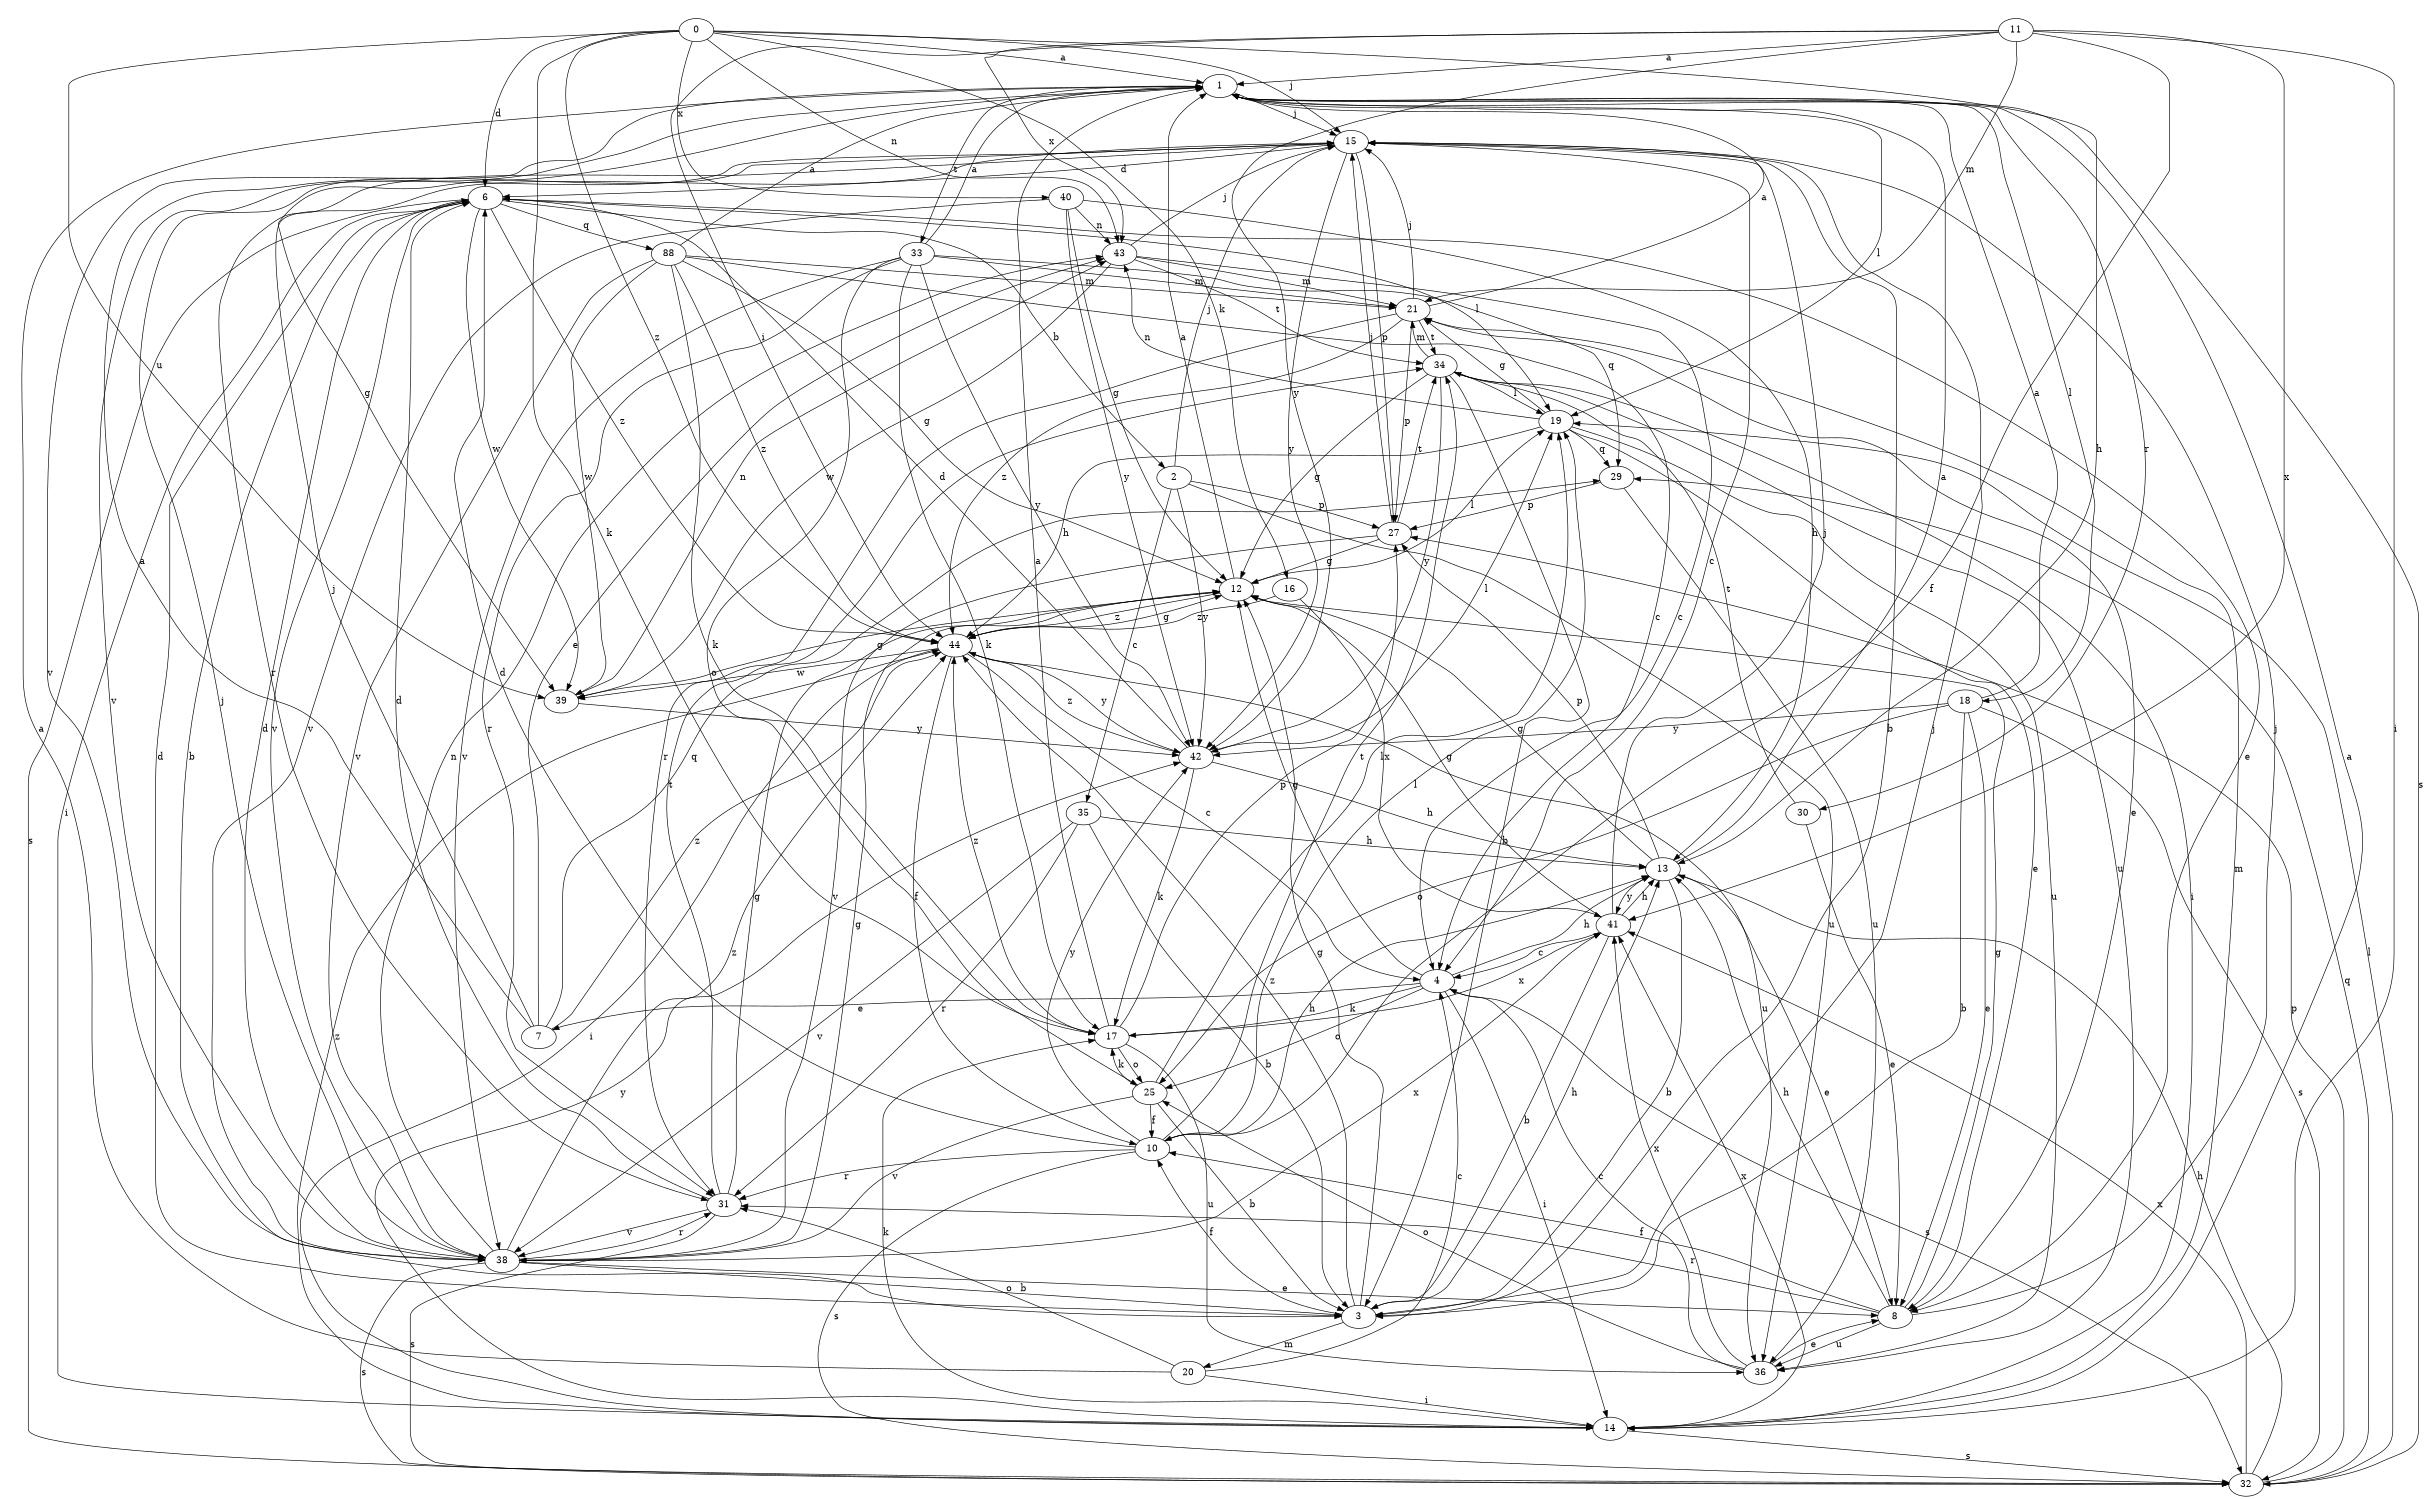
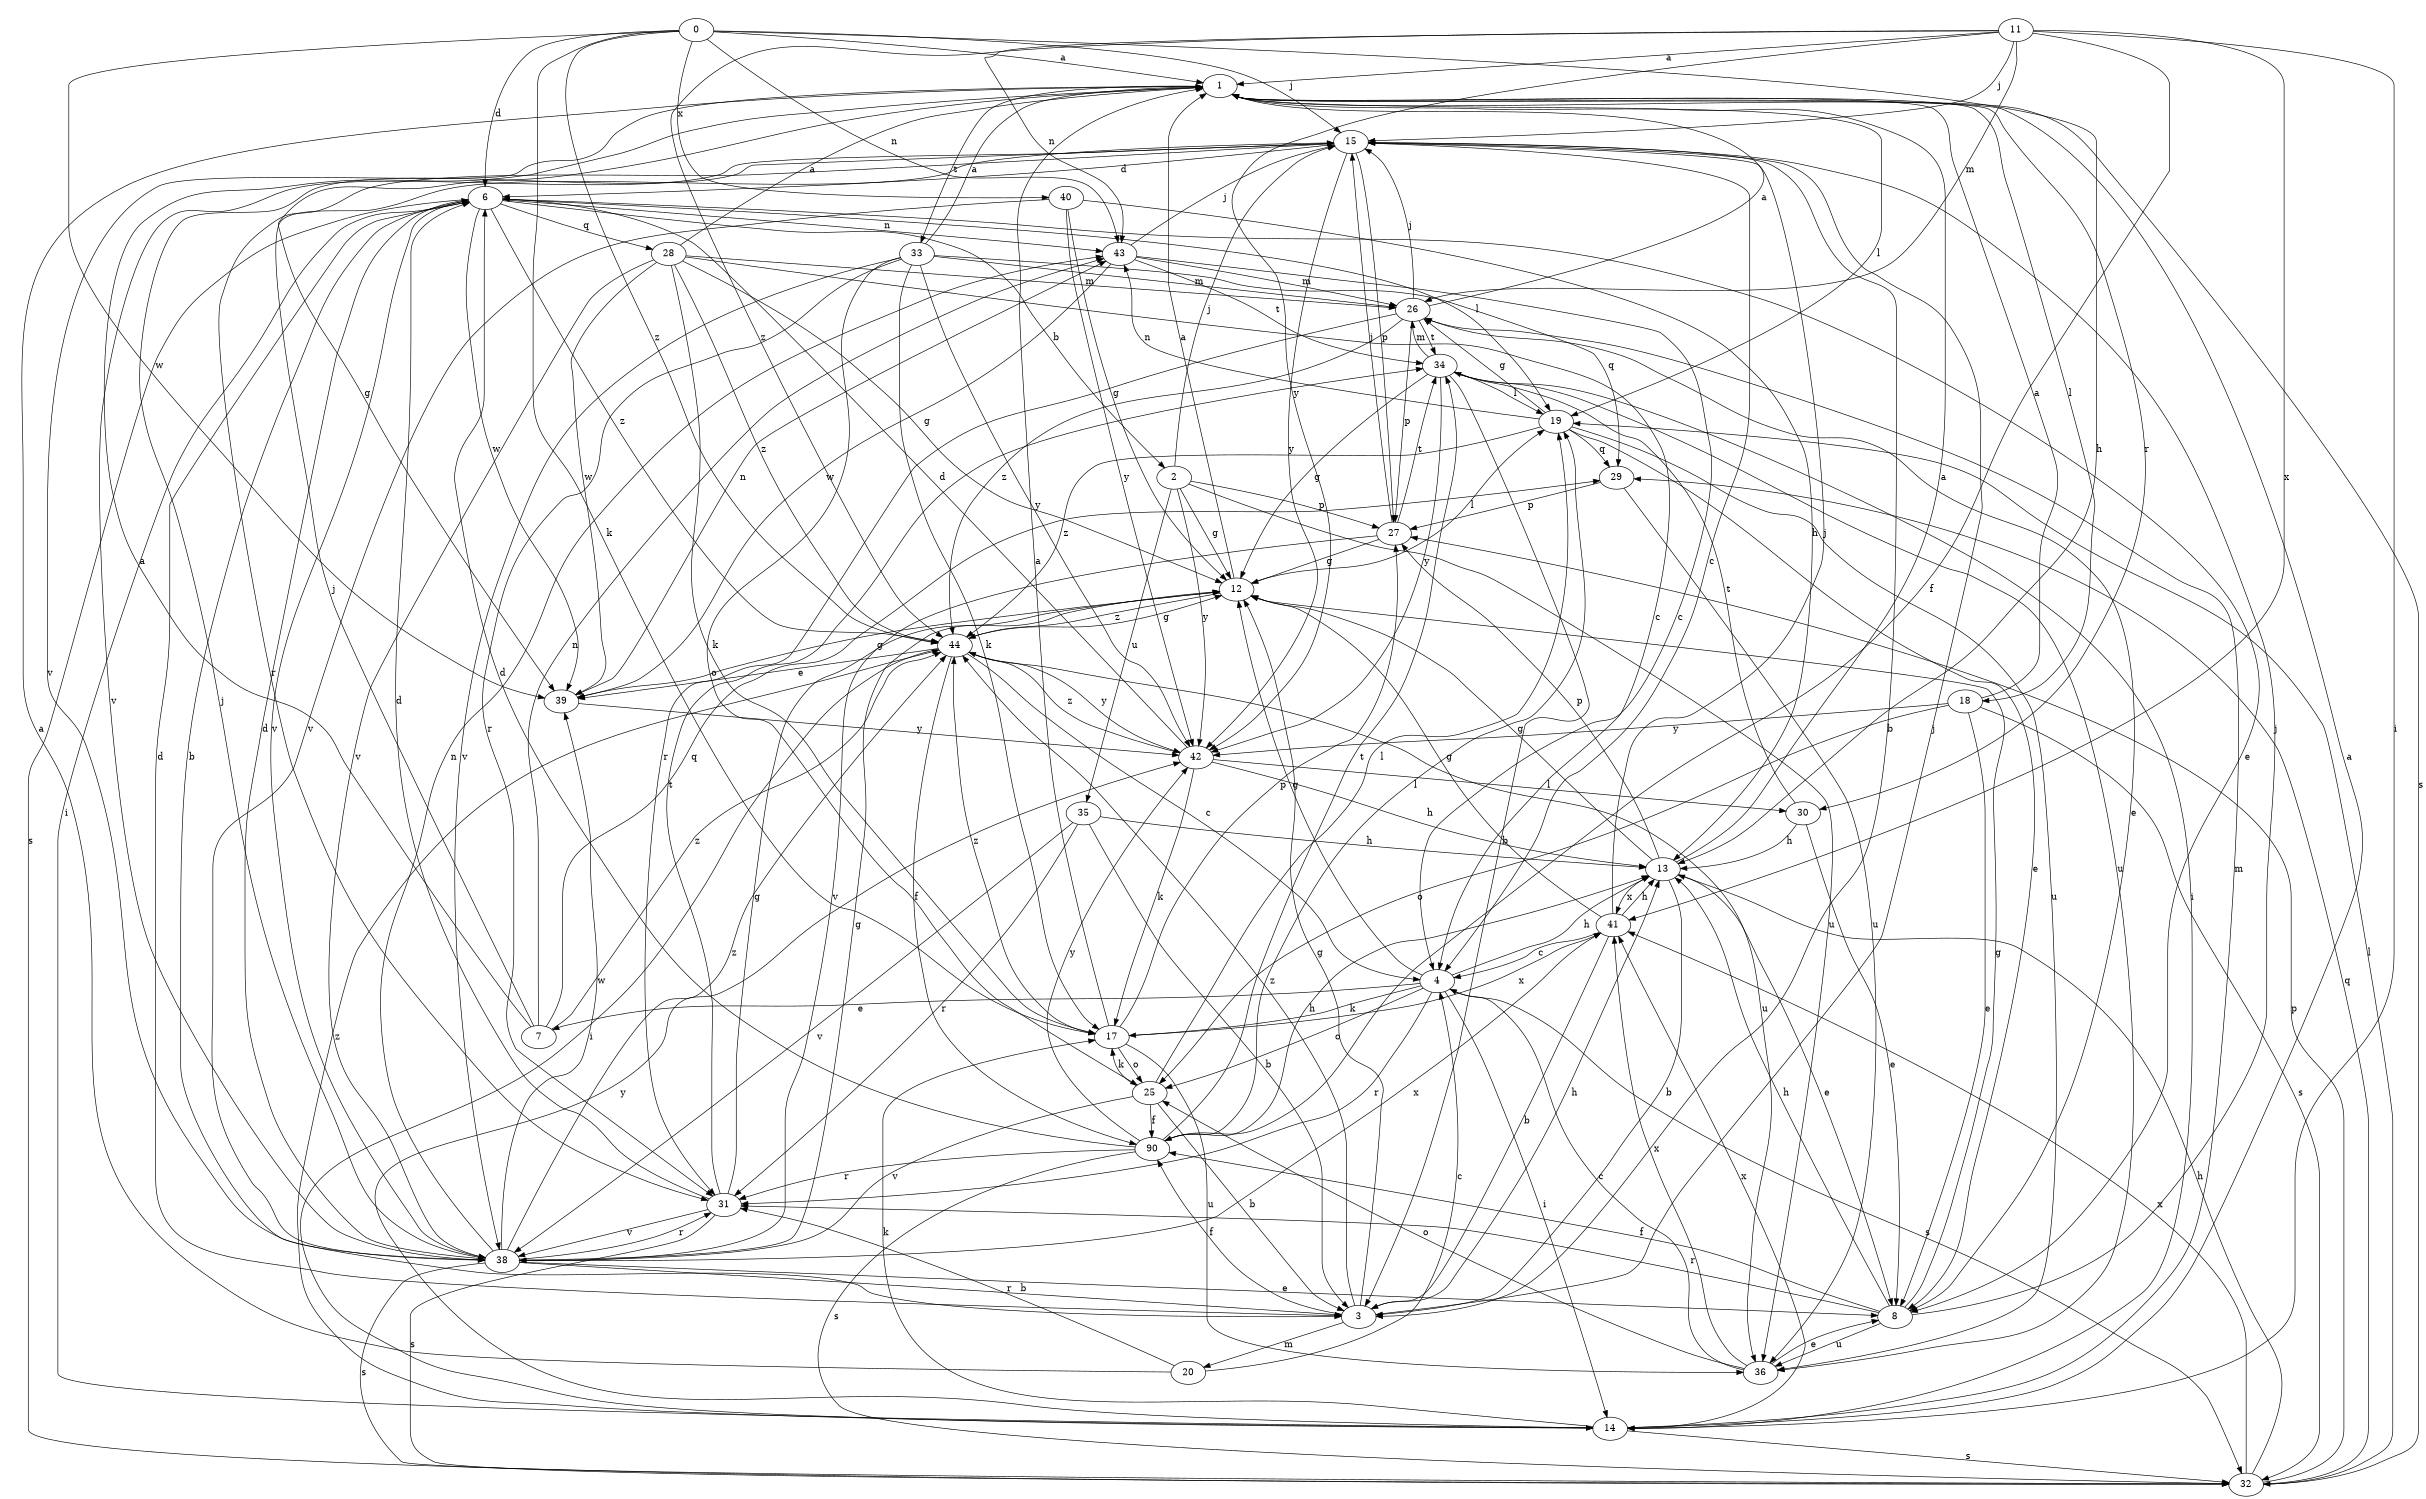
(1282, 113) -> (1710, 126)
(1052, 142) -> (1052, 142)
(1091, 223) -> (800, 224)
(669, 254) -> (669, 254)
(1413, 310) -> (1413, 310)
(763, 338) -> (763, 338)
(160, 366) -> (160, 366)
none -> (1204, 531)
(1066, 534) -> (1066, 534)
(1290, 590) -> none
(576, 645) -> (576, 645)
(1135, 645) -> (1135, 645)
(1421, 667) -> (1496, 785)
(801, 673) -> (801, 673)
none -> (1747, 858)
(1630, 897) -> (1630, 897)
none -> (595, 1000)
(1815, 1137) -> none
(1152, 1149) -> (1152, 1149)
none -> (1123, 1170)
(1009, 1289) -> (1009, 1289)
(1396, 1400) -> none
